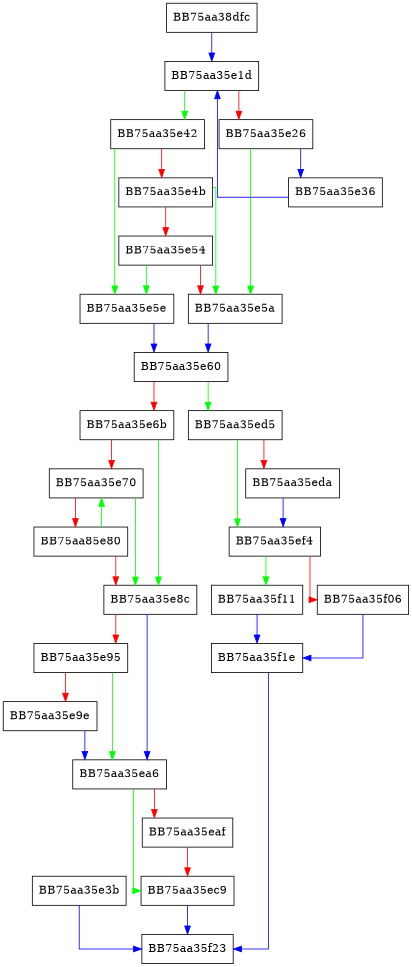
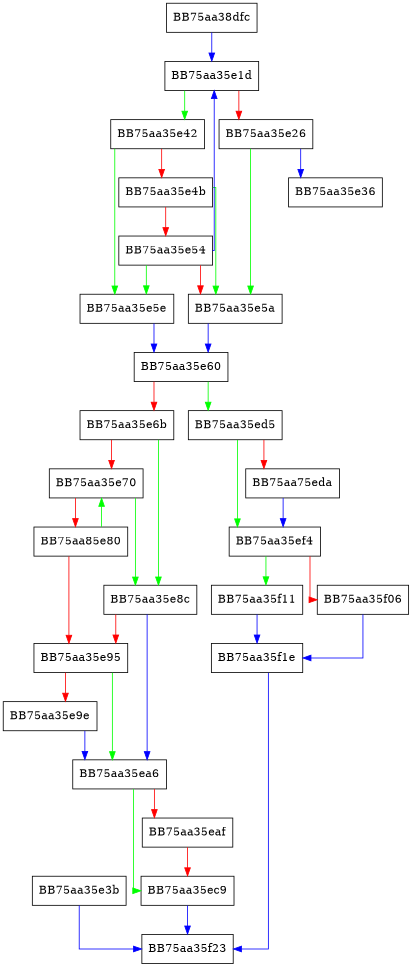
(217, 179) -> (214, 175)
(293, 483) -> (293, 483)
(116, 567) -> (69, 596)
